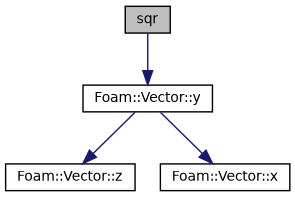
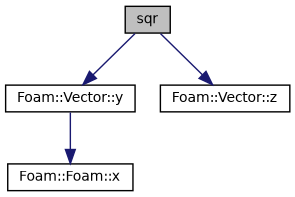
(114, 133) -> (181, 54)
(225, 177) -> (70, 177)
